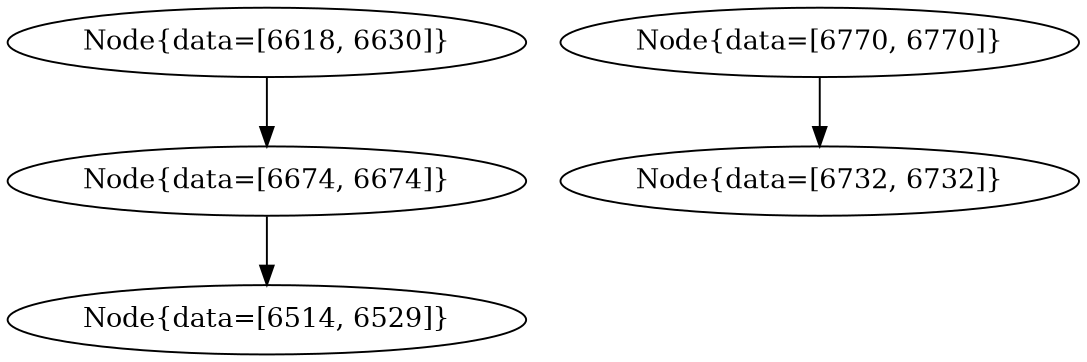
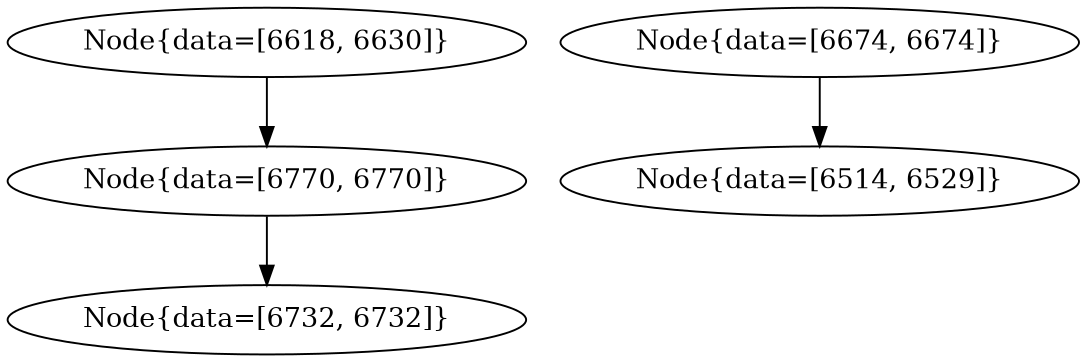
(267, 102) -> (267, 102)
